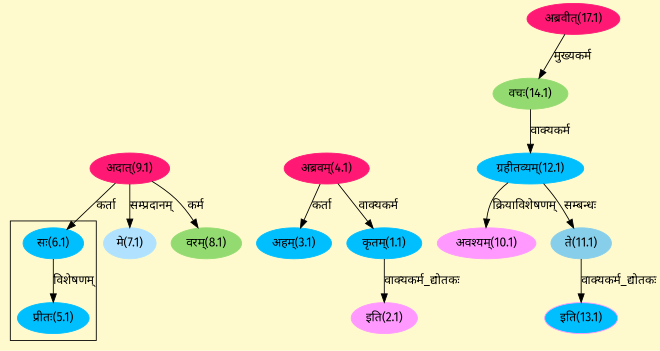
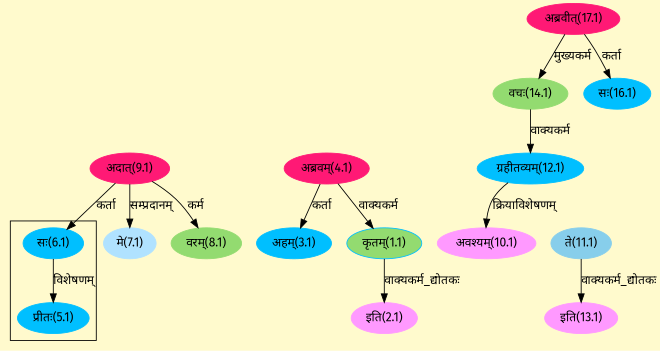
none -> (617, 94)
(558, 201) -> none
(384, 243) -> (384, 243)
(581, 318) -> (581, 318)
